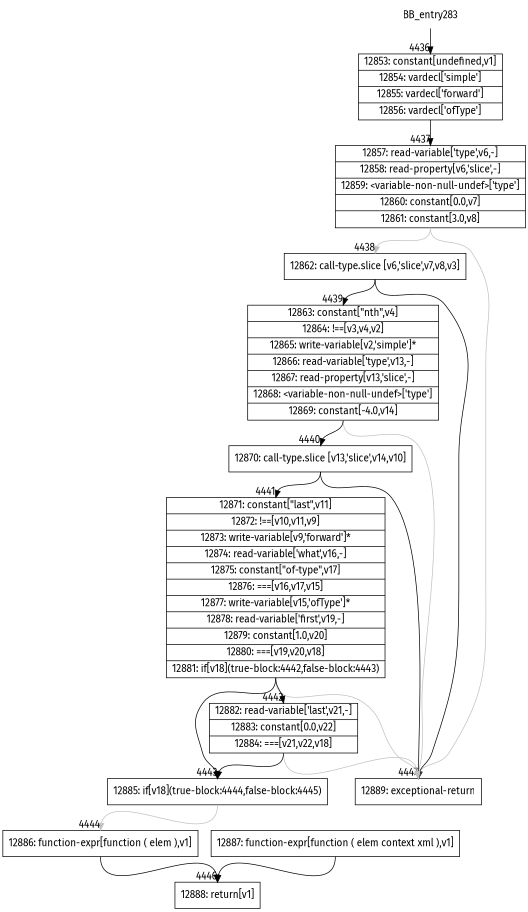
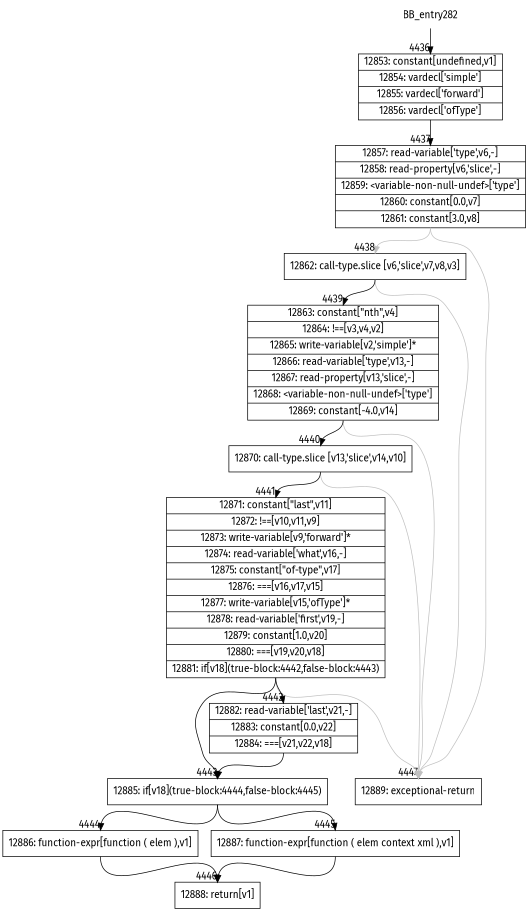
(430, 16) -> (430, 16)
(459, 498) -> (459, 498)
(417, 591) -> (417, 591)
(347, 767) -> none
(162, 818) -> (162, 818)
none -> (273, 818)
